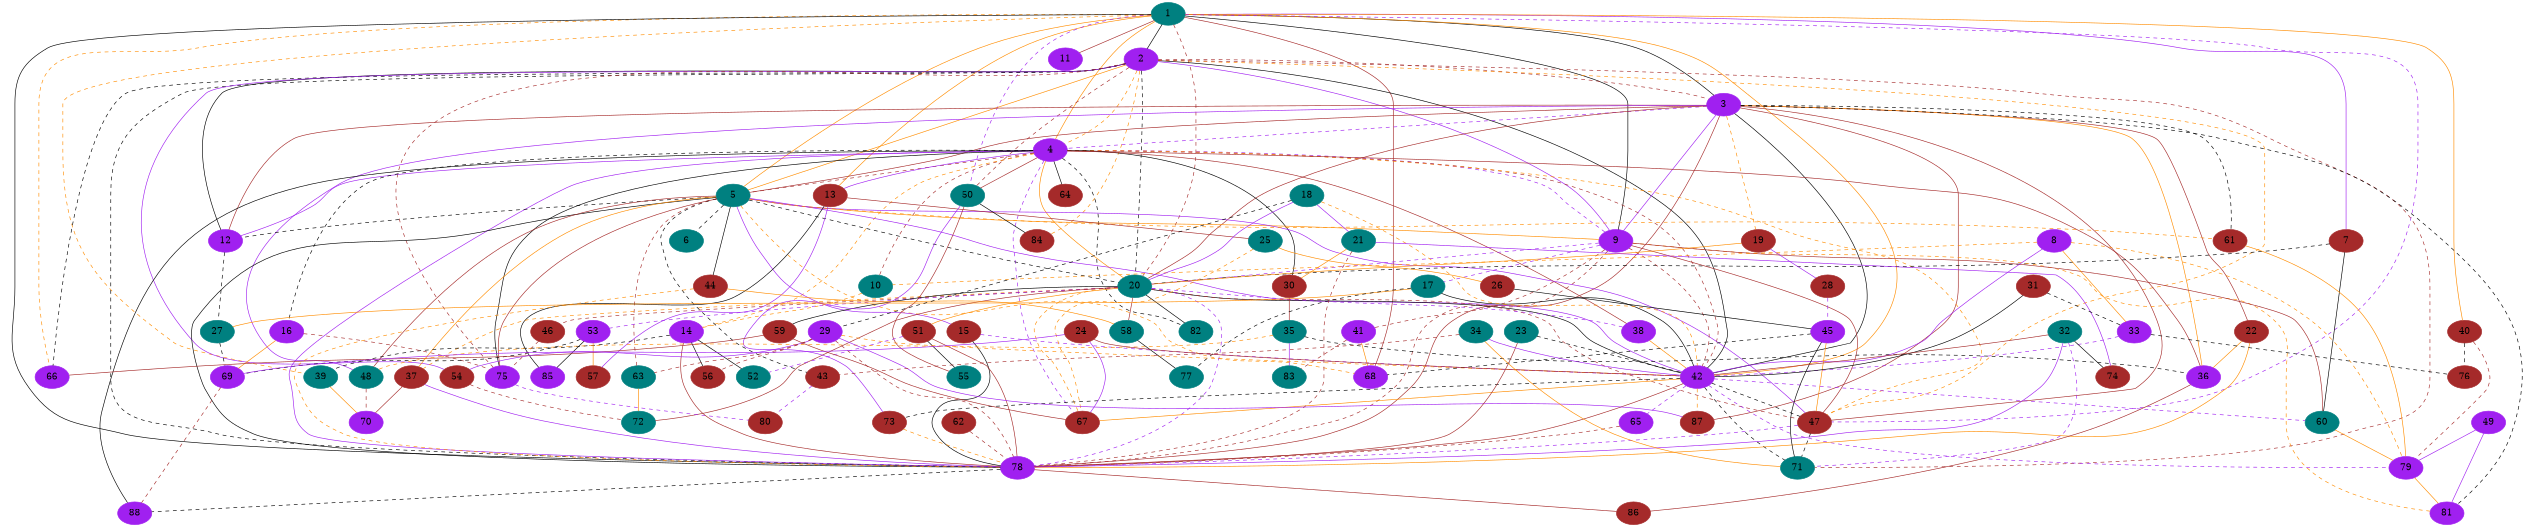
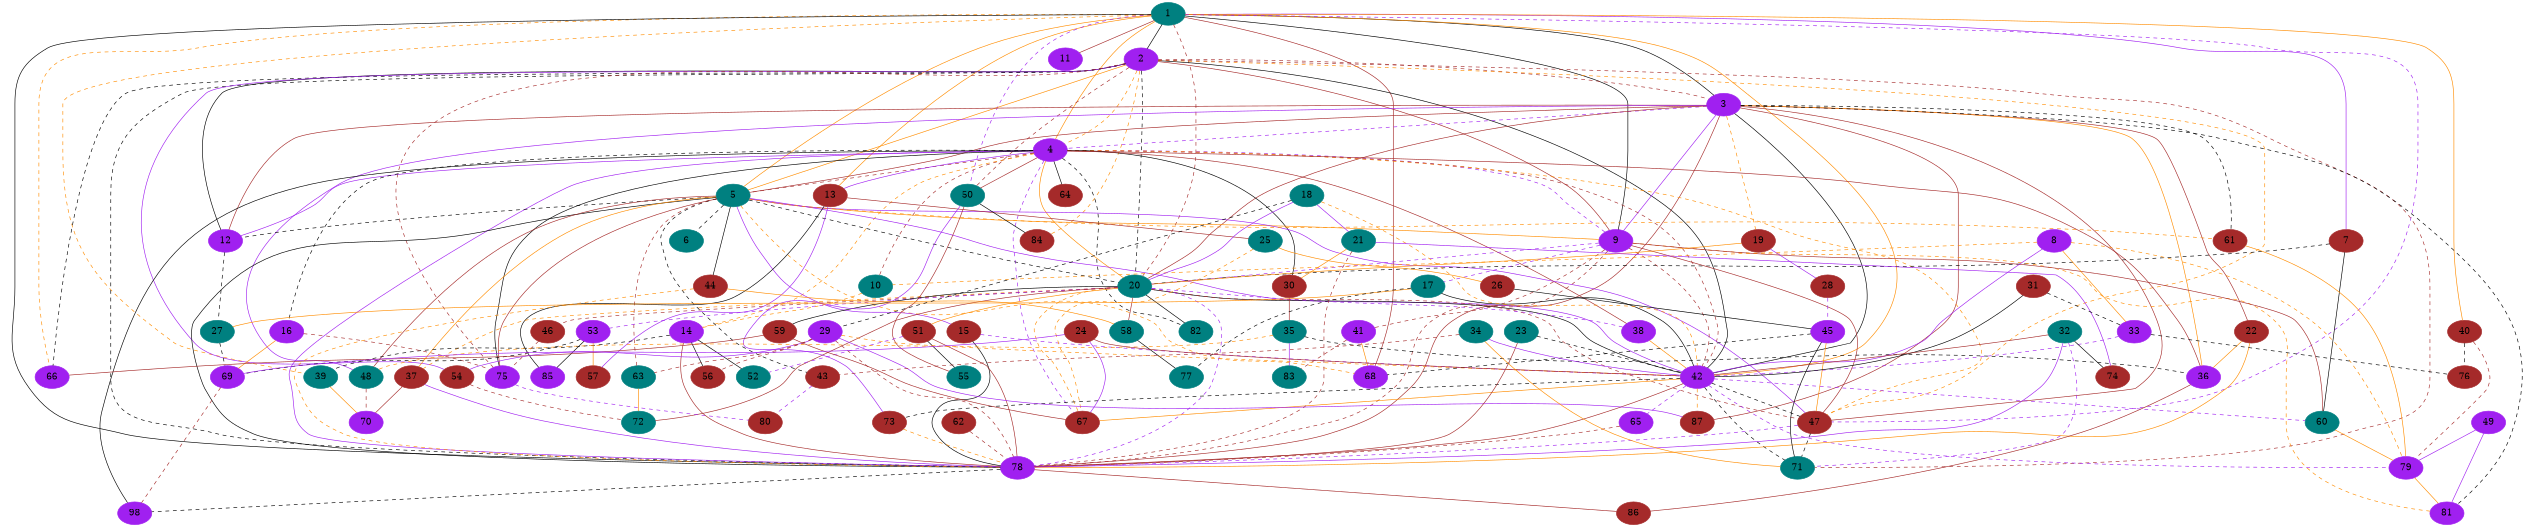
(1422, 119) -> (1422, 119)
(135, 513) -> (135, 513)
